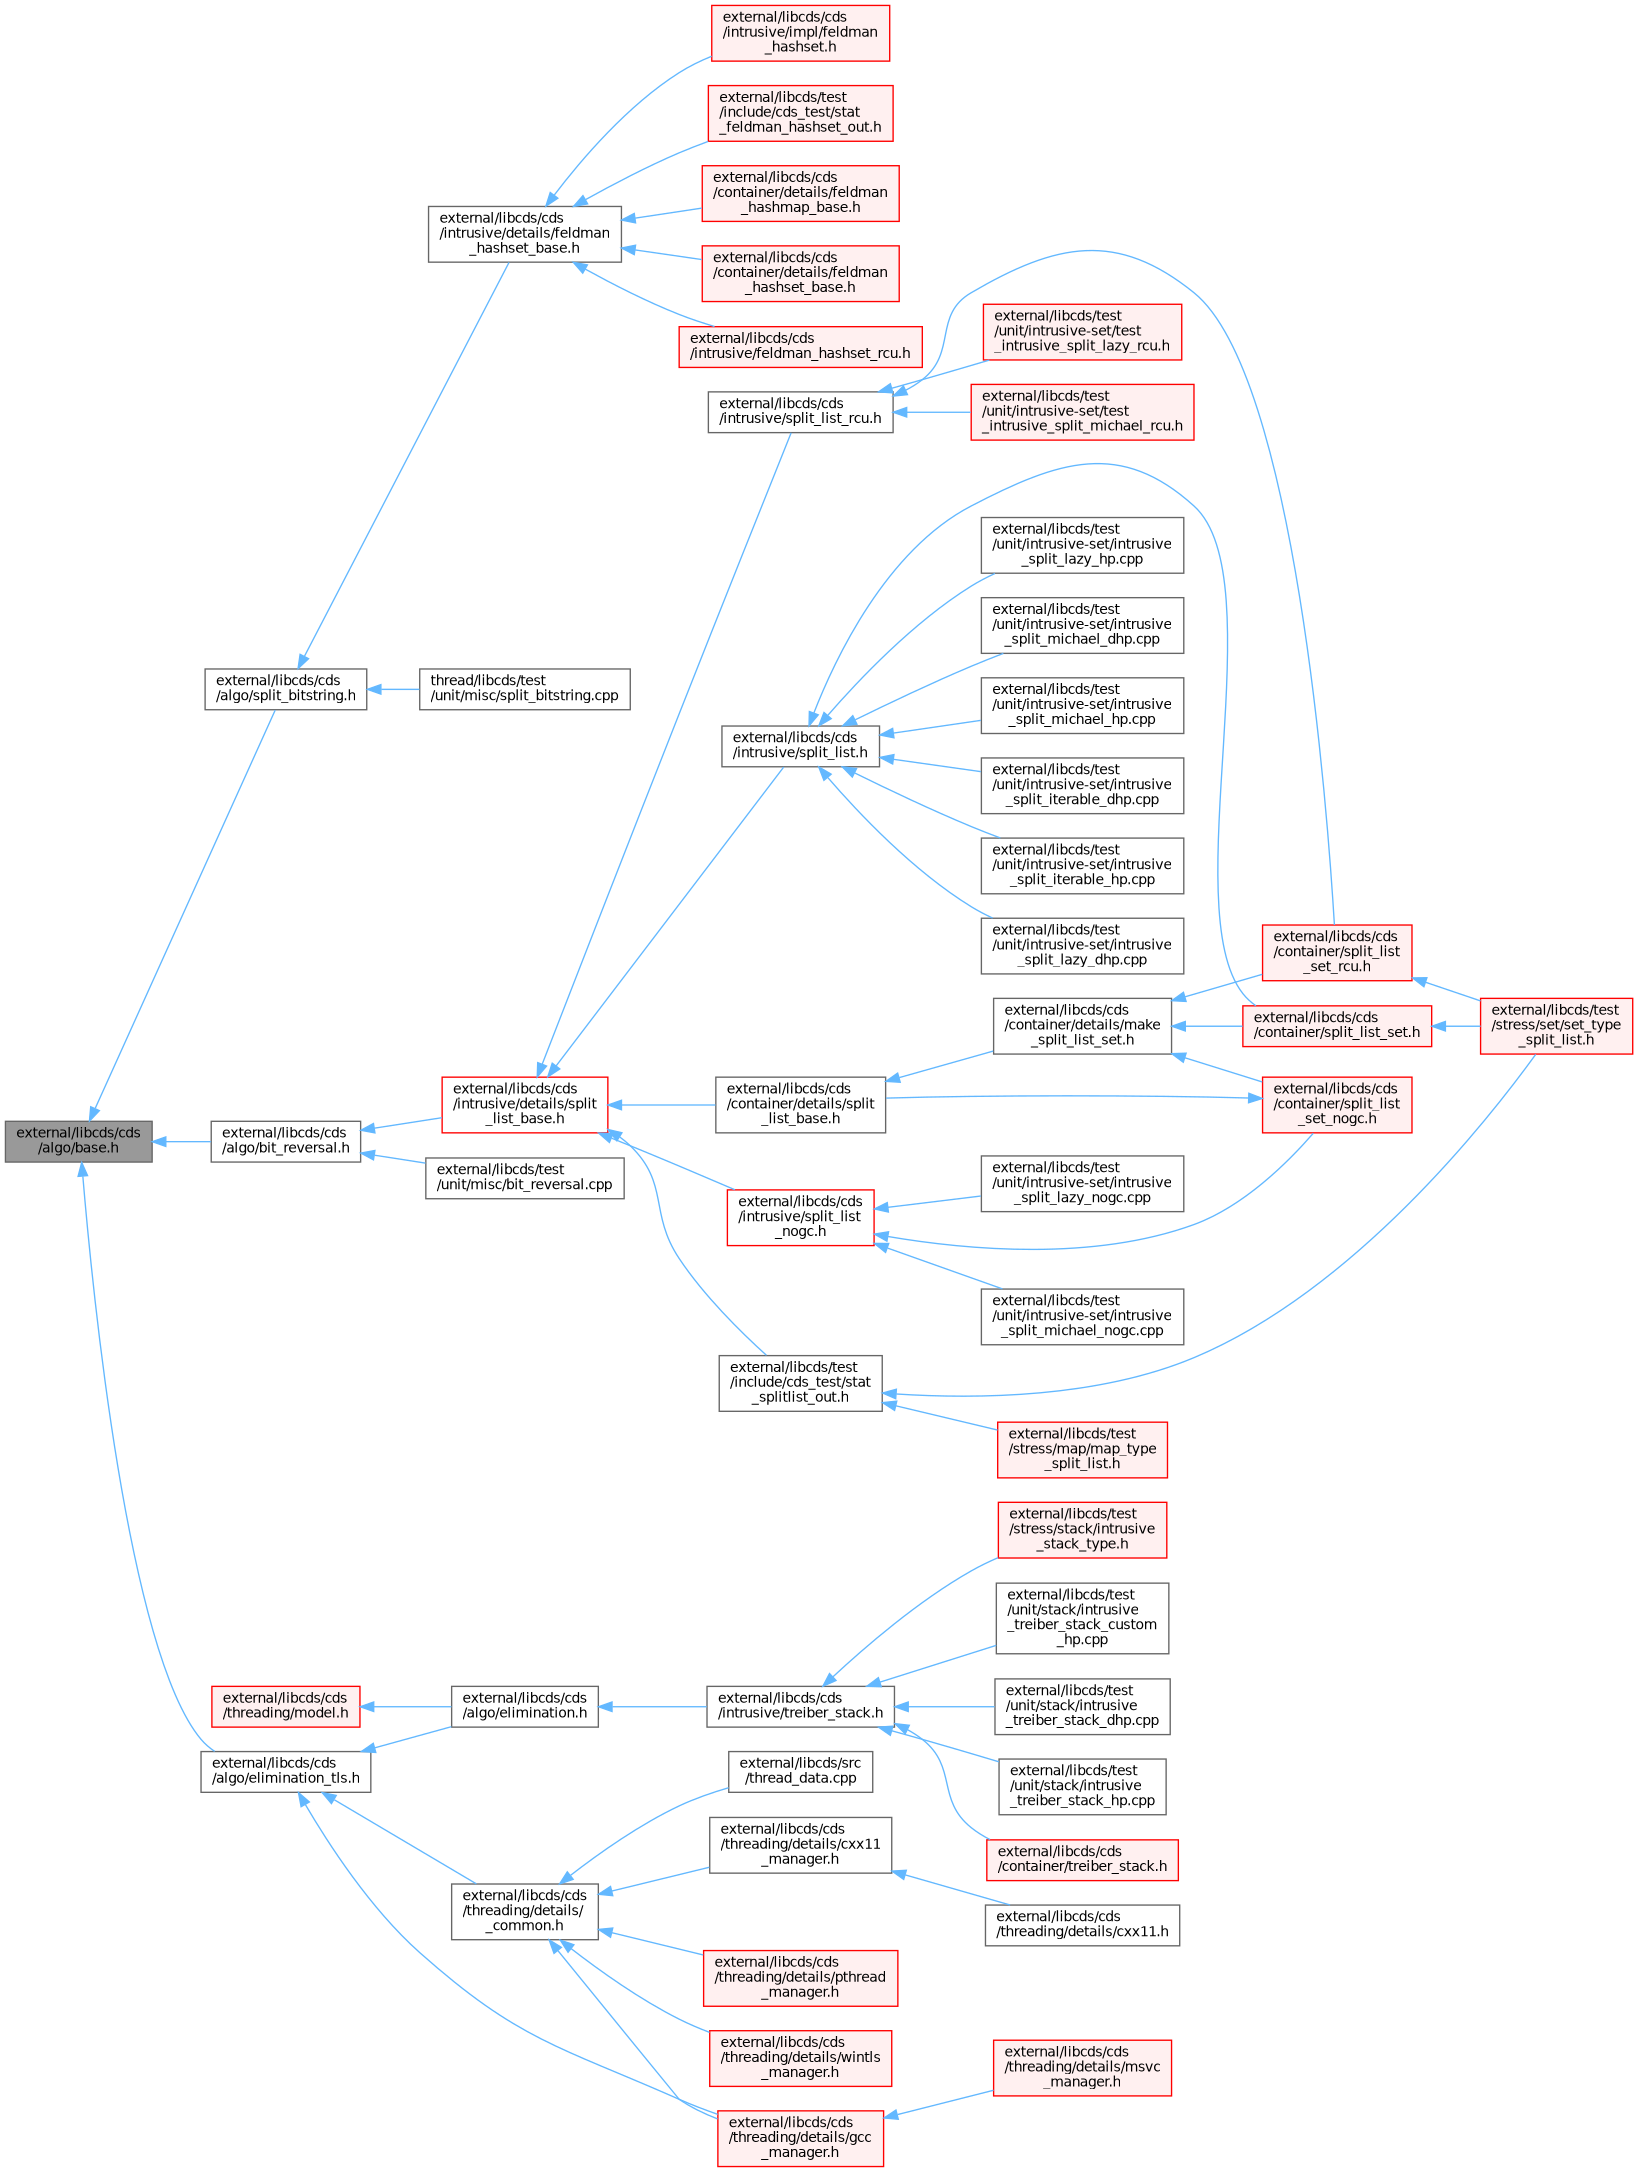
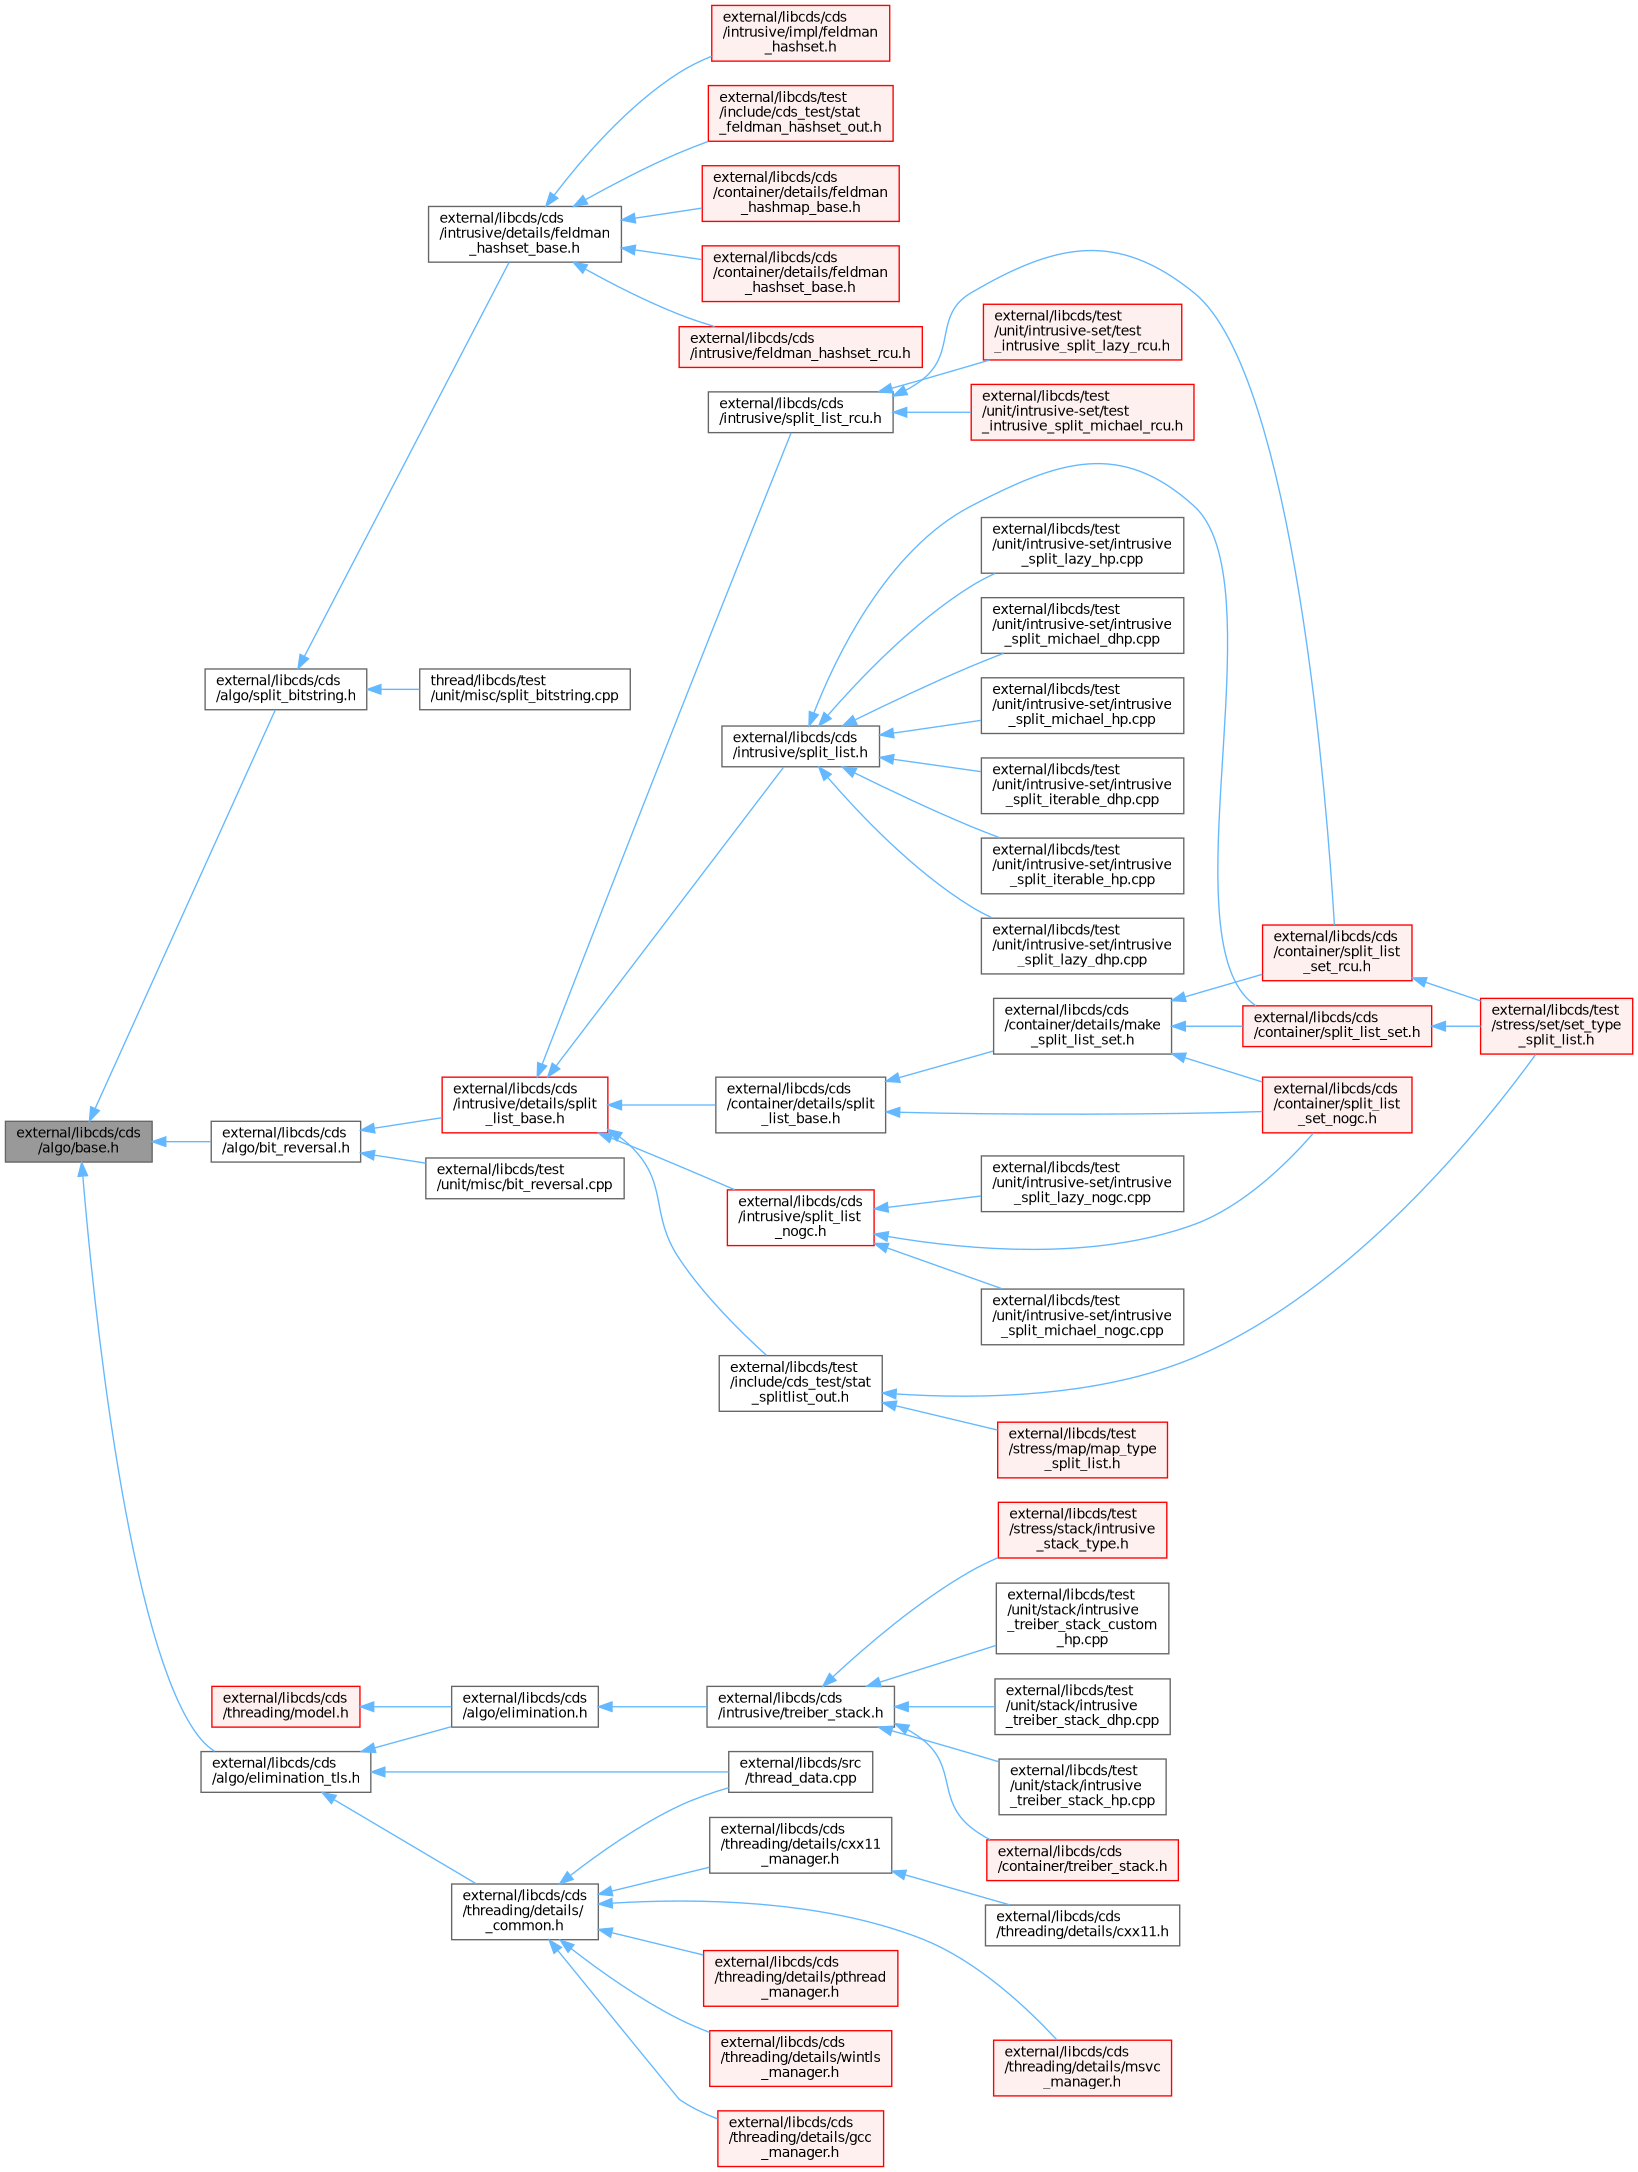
(1067, 1096) -> (1081, 1114)
(479, 2001) -> (557, 1772)
(946, 2102) -> (853, 1918)
